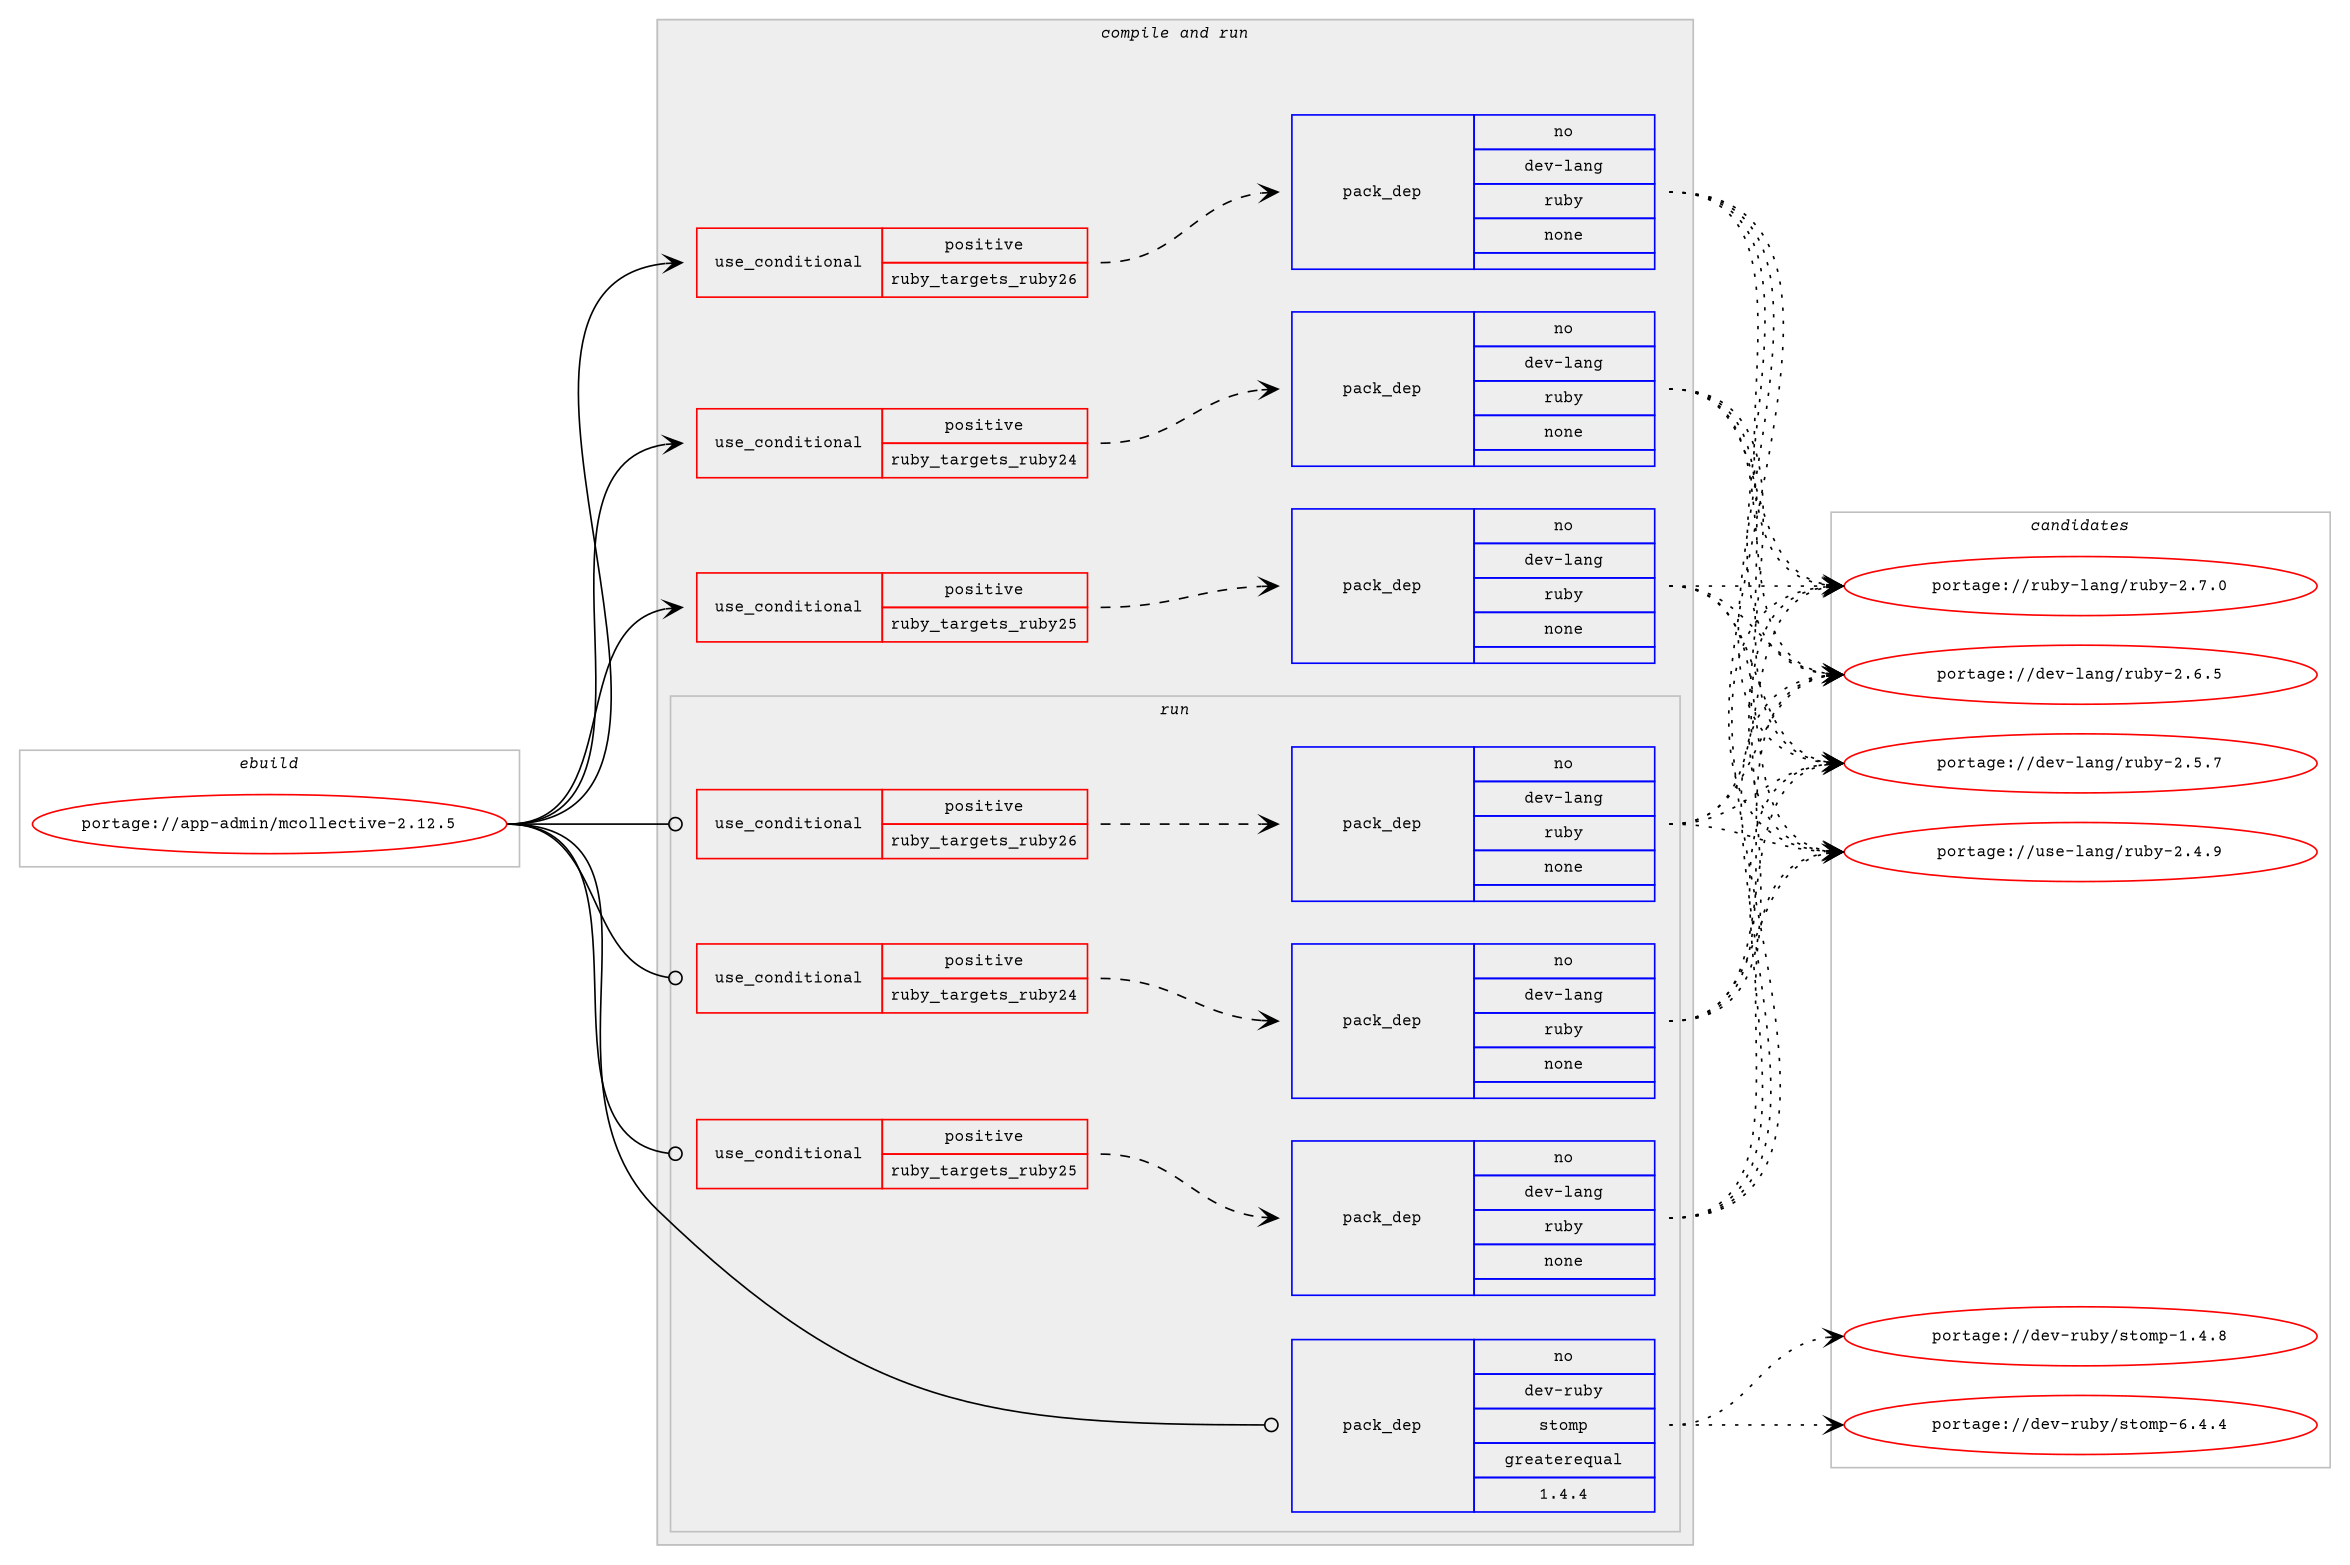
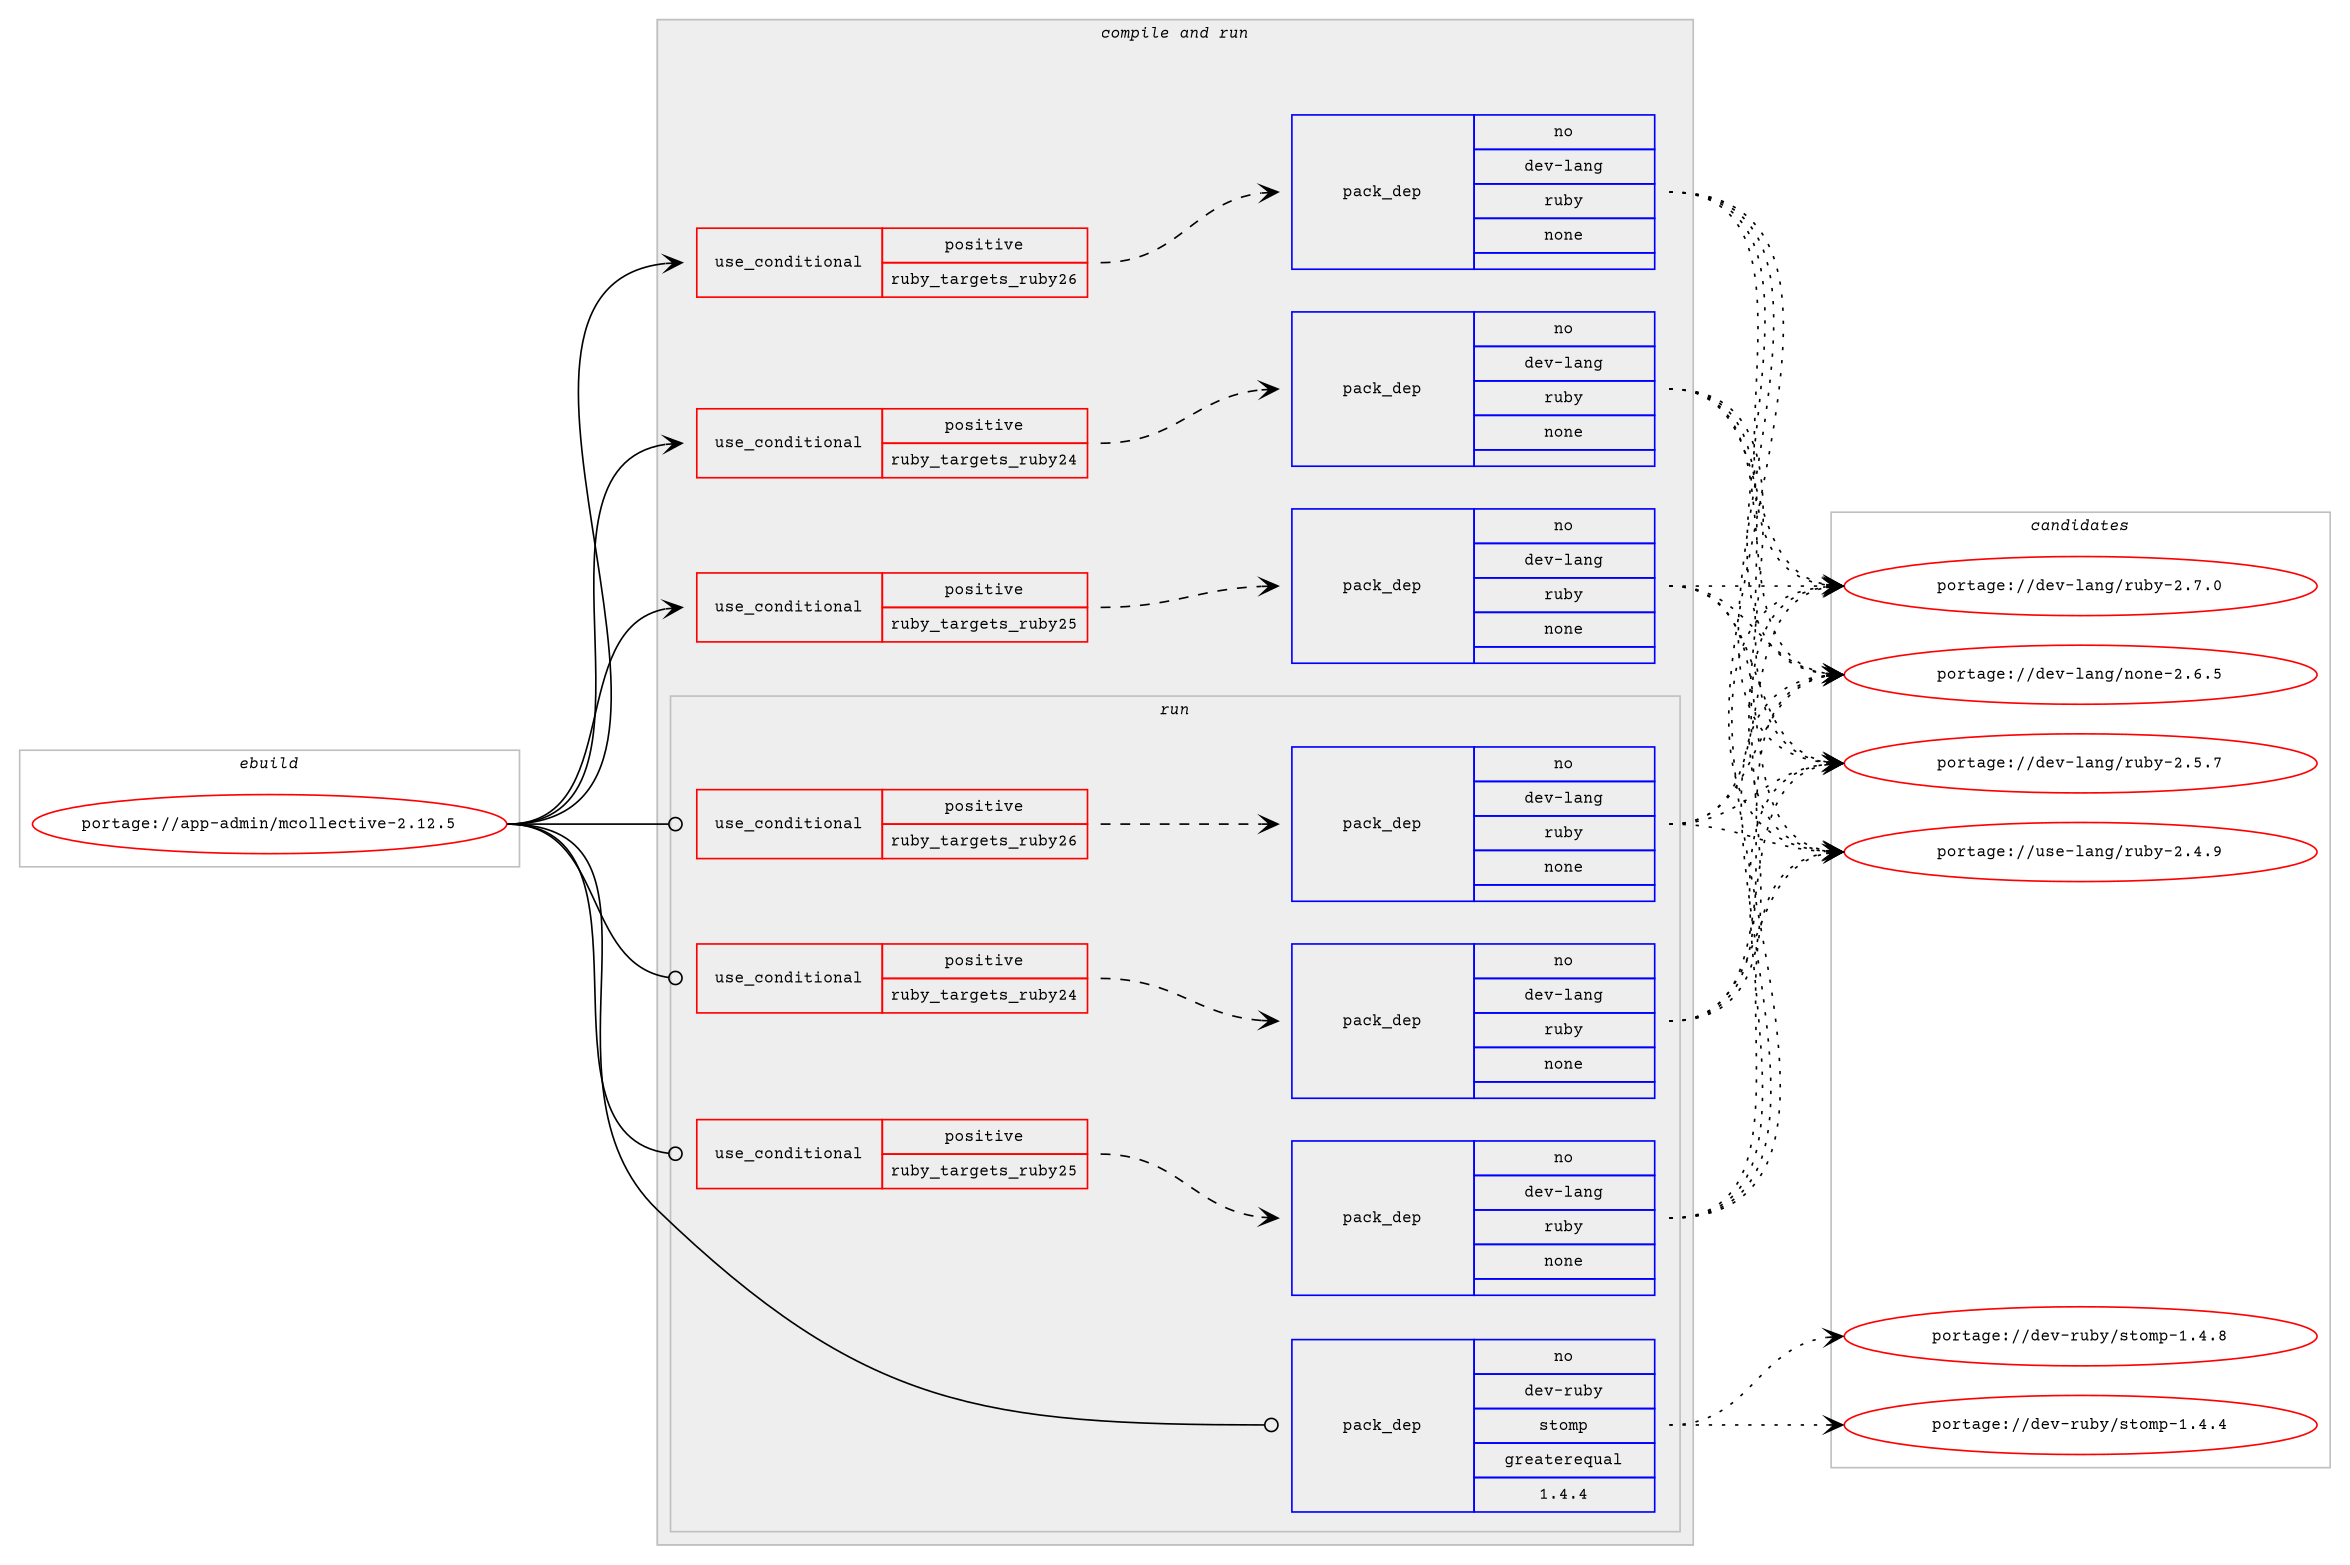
(2081, 586) -> (2081, 586)
(2081, 675) -> (2081, 675)
(2081, 1425) -> (2081, 1425)
